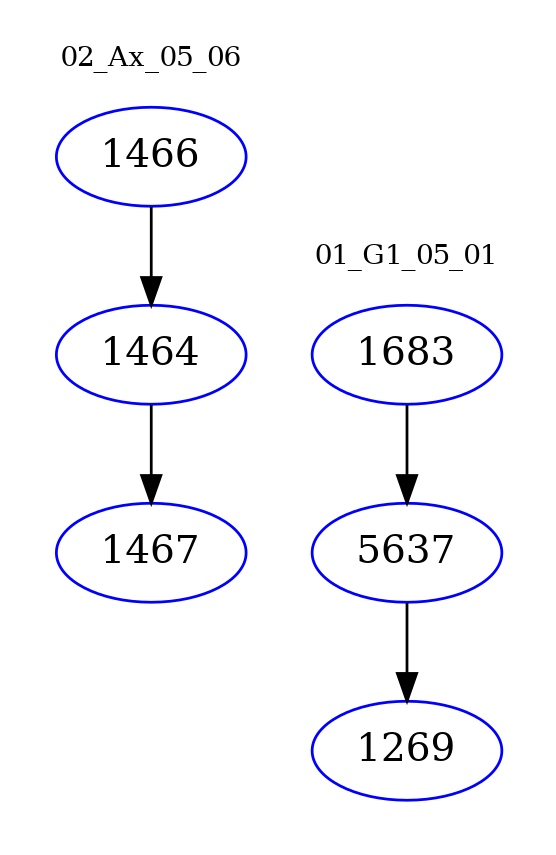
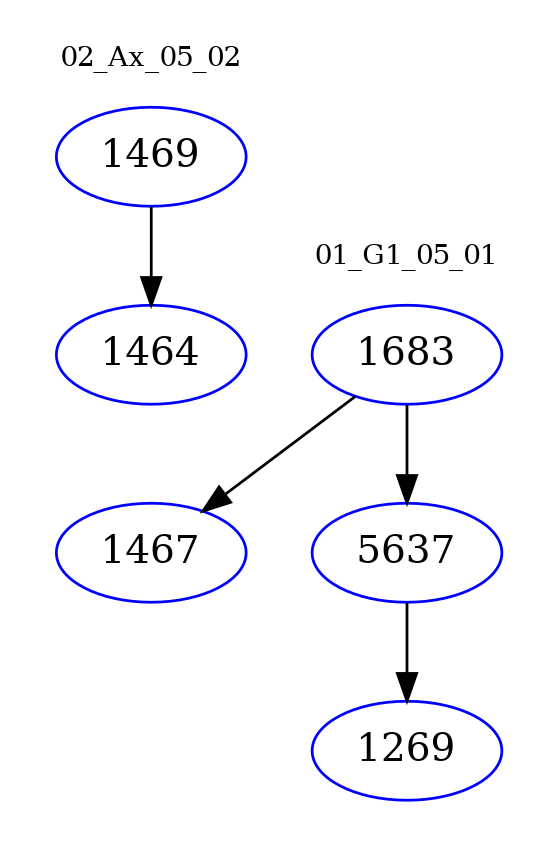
(151, 59) -> (151, 59)
(151, 157) -> (151, 157)
(151, 440) -> (310, 431)
